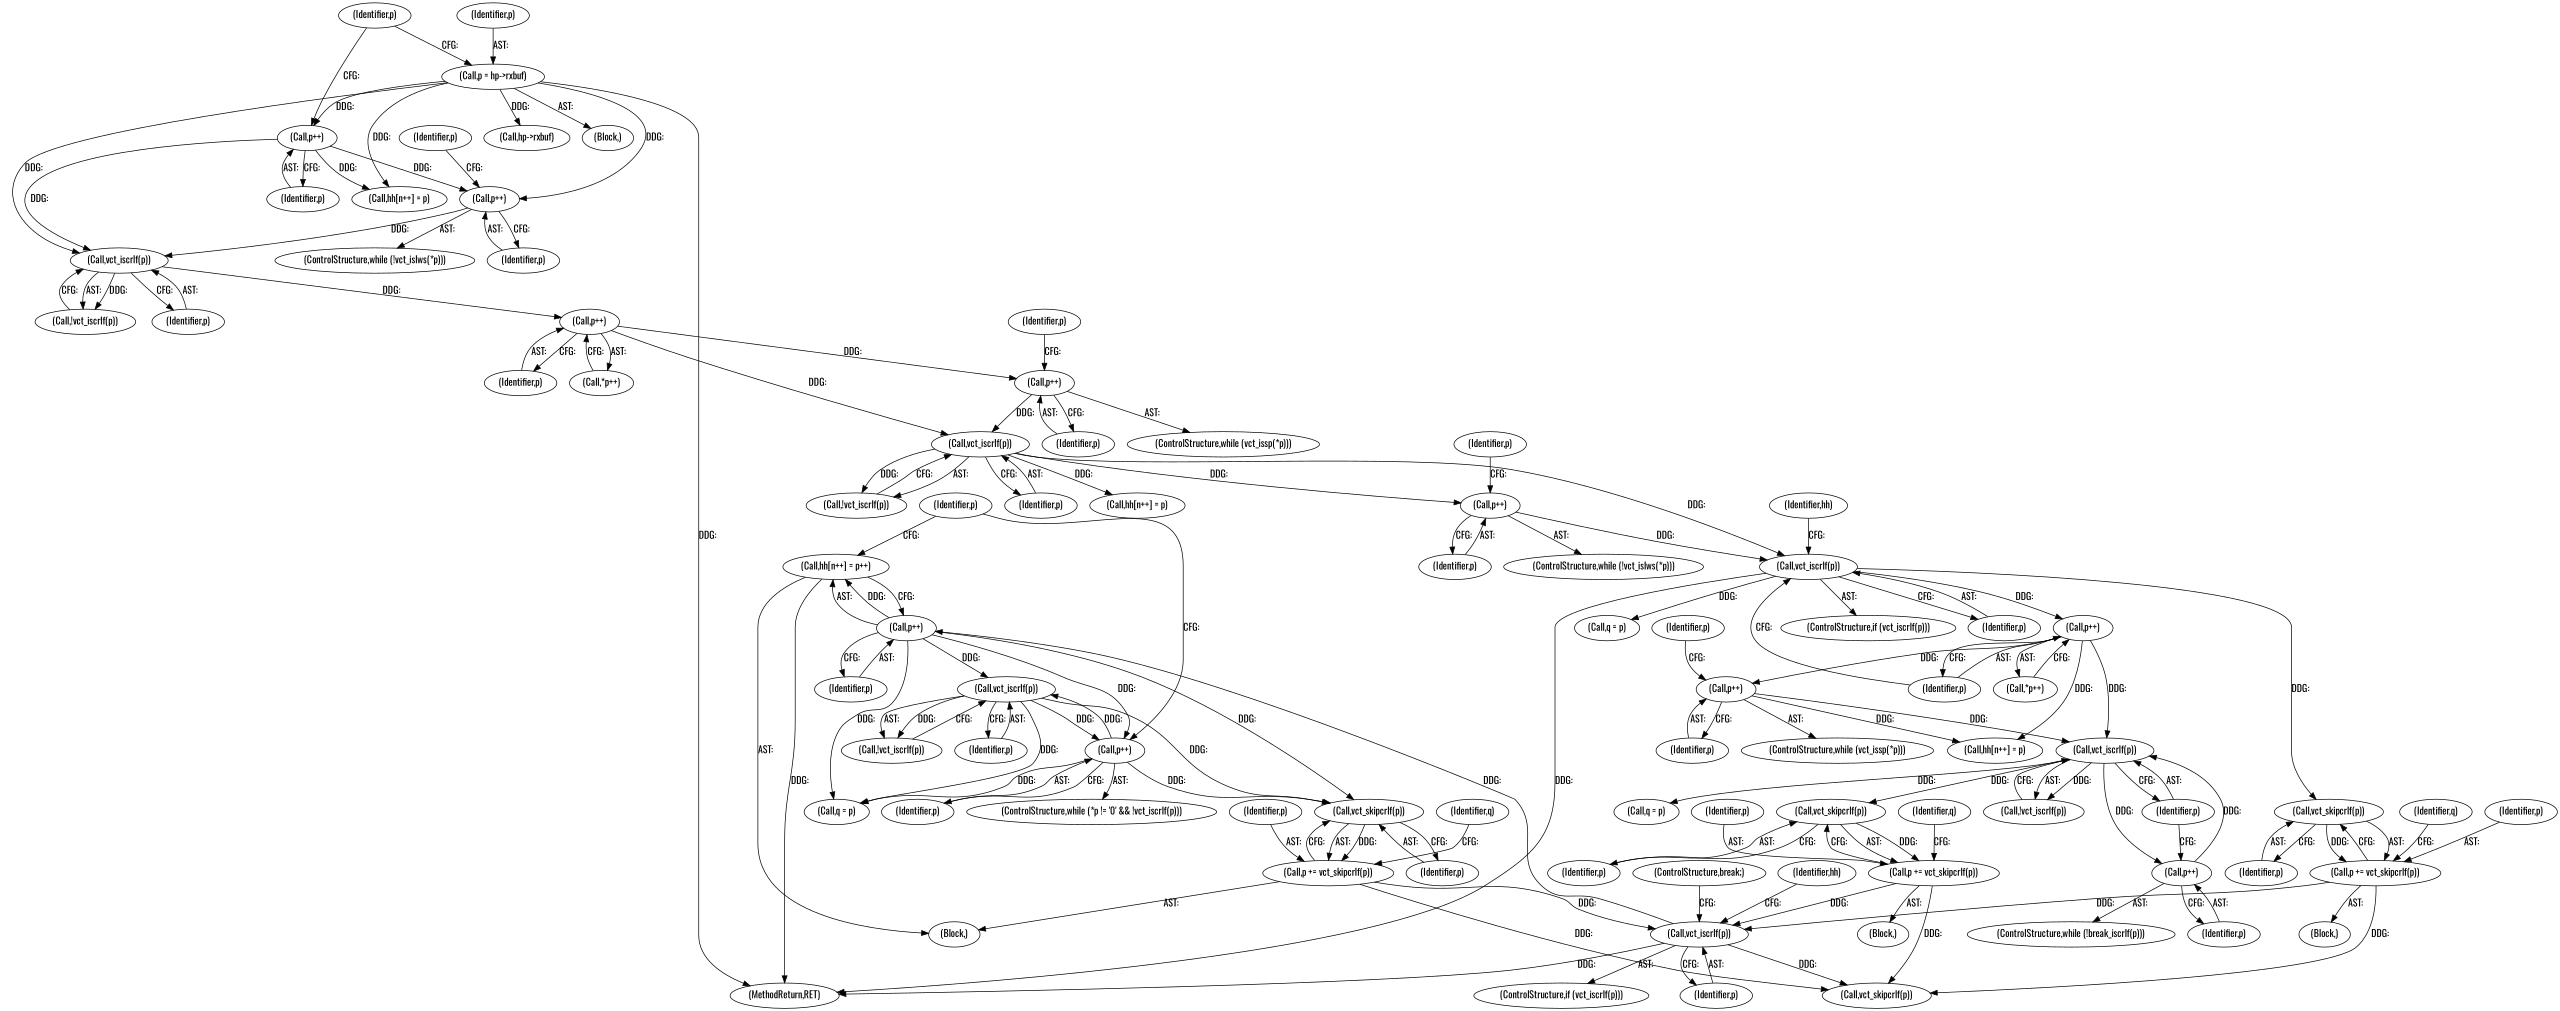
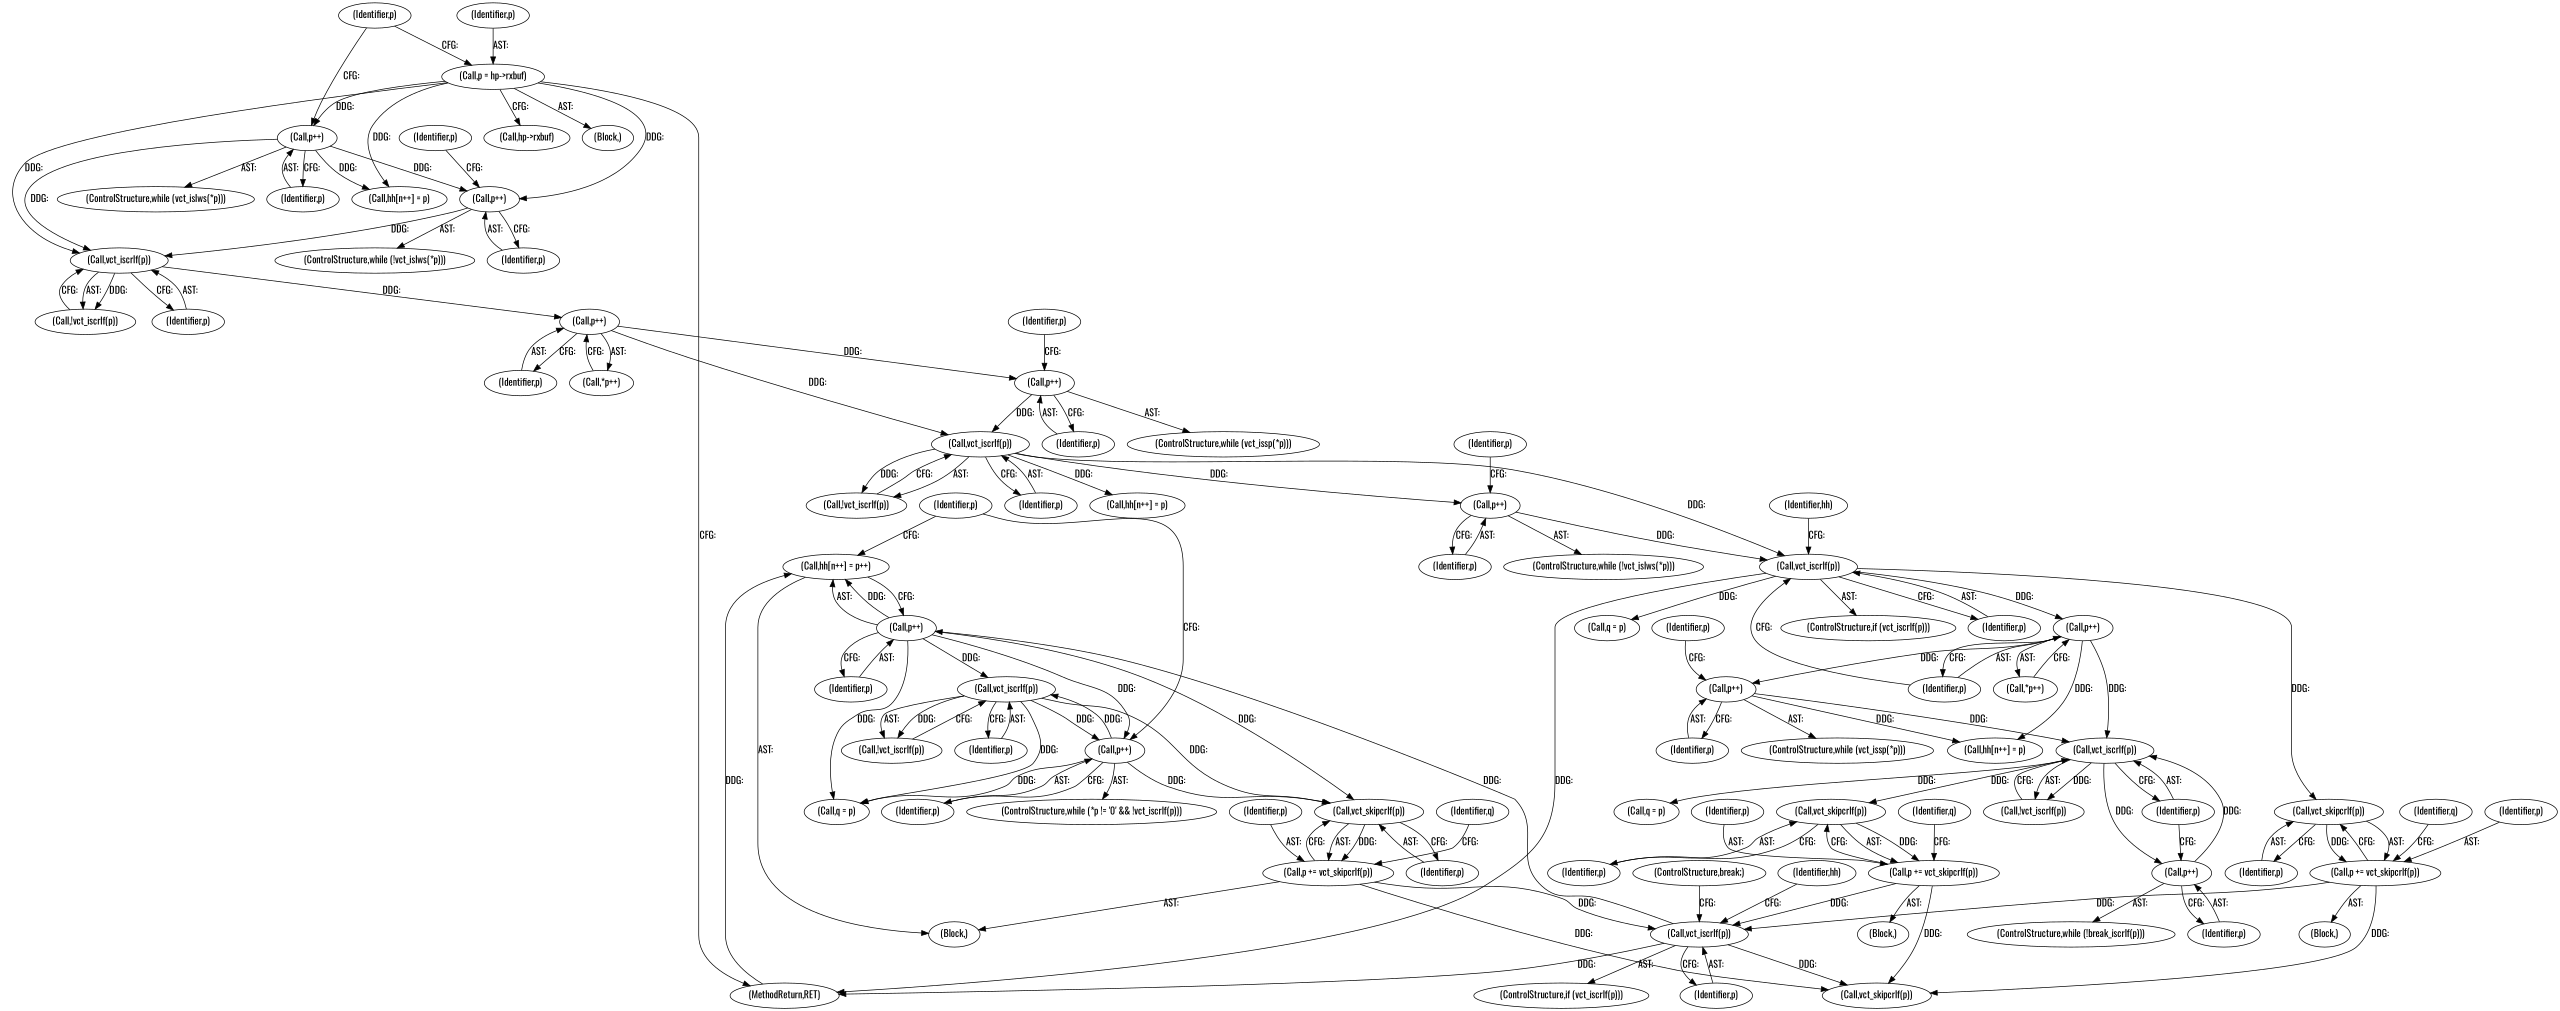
(522, 107) -> (522, 107)
none -> (156, 199)
(709, 536) -> (709, 536)
(791, 773) -> (726, 771)
